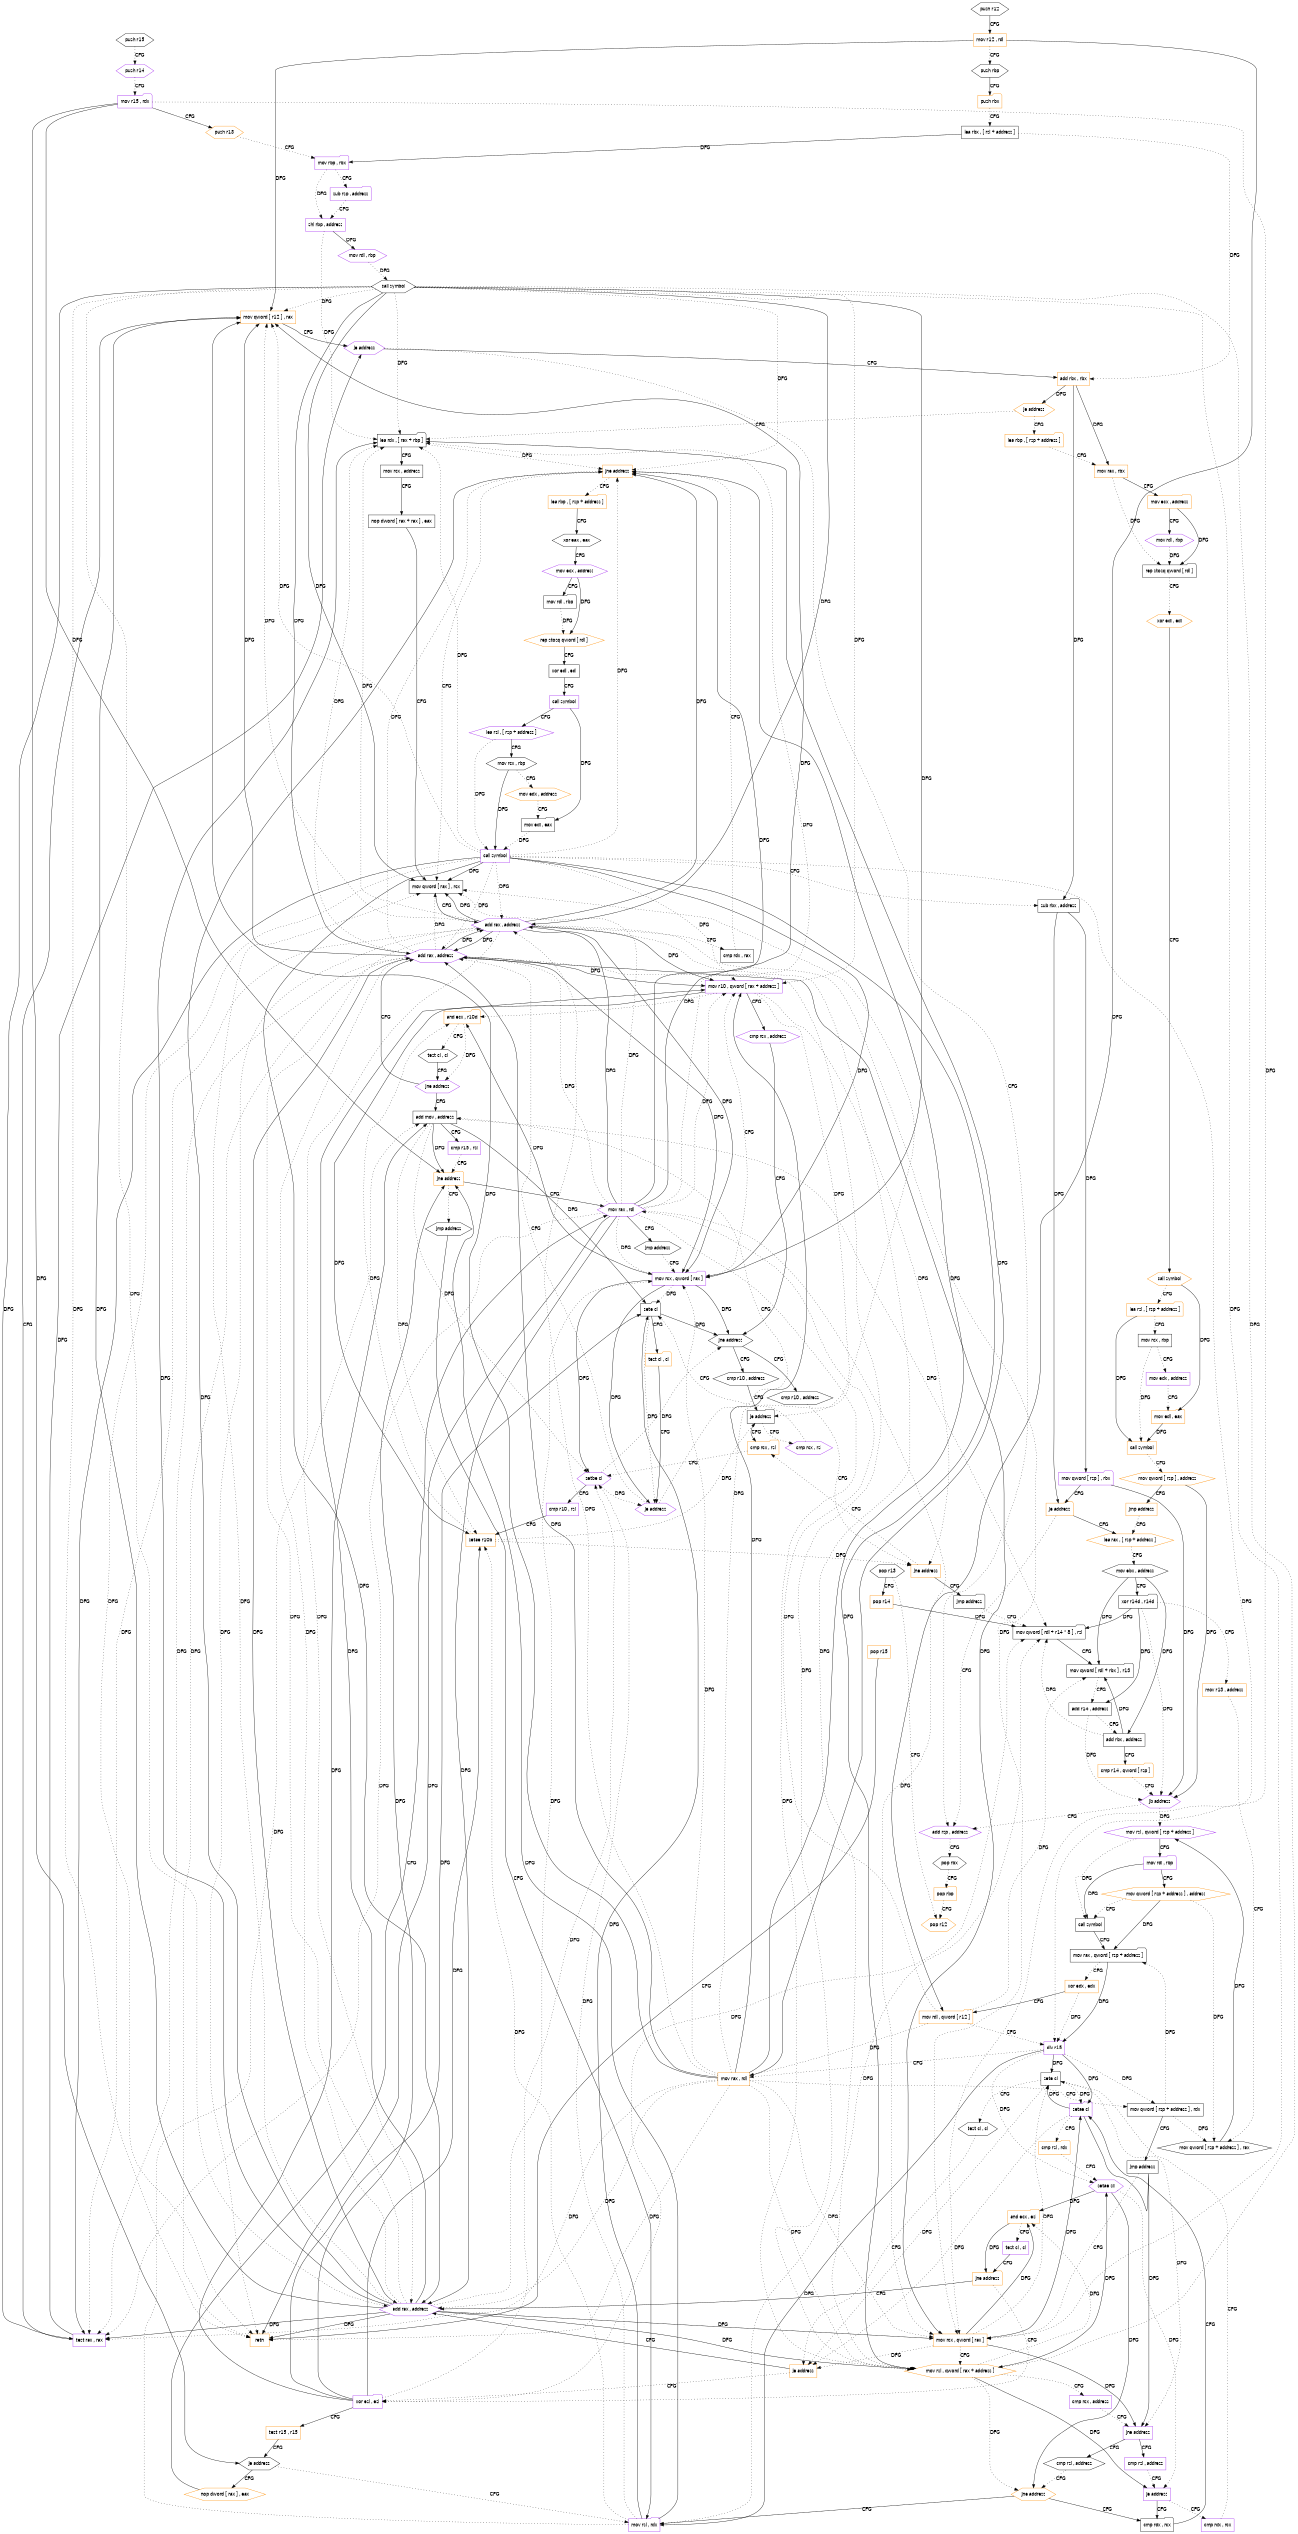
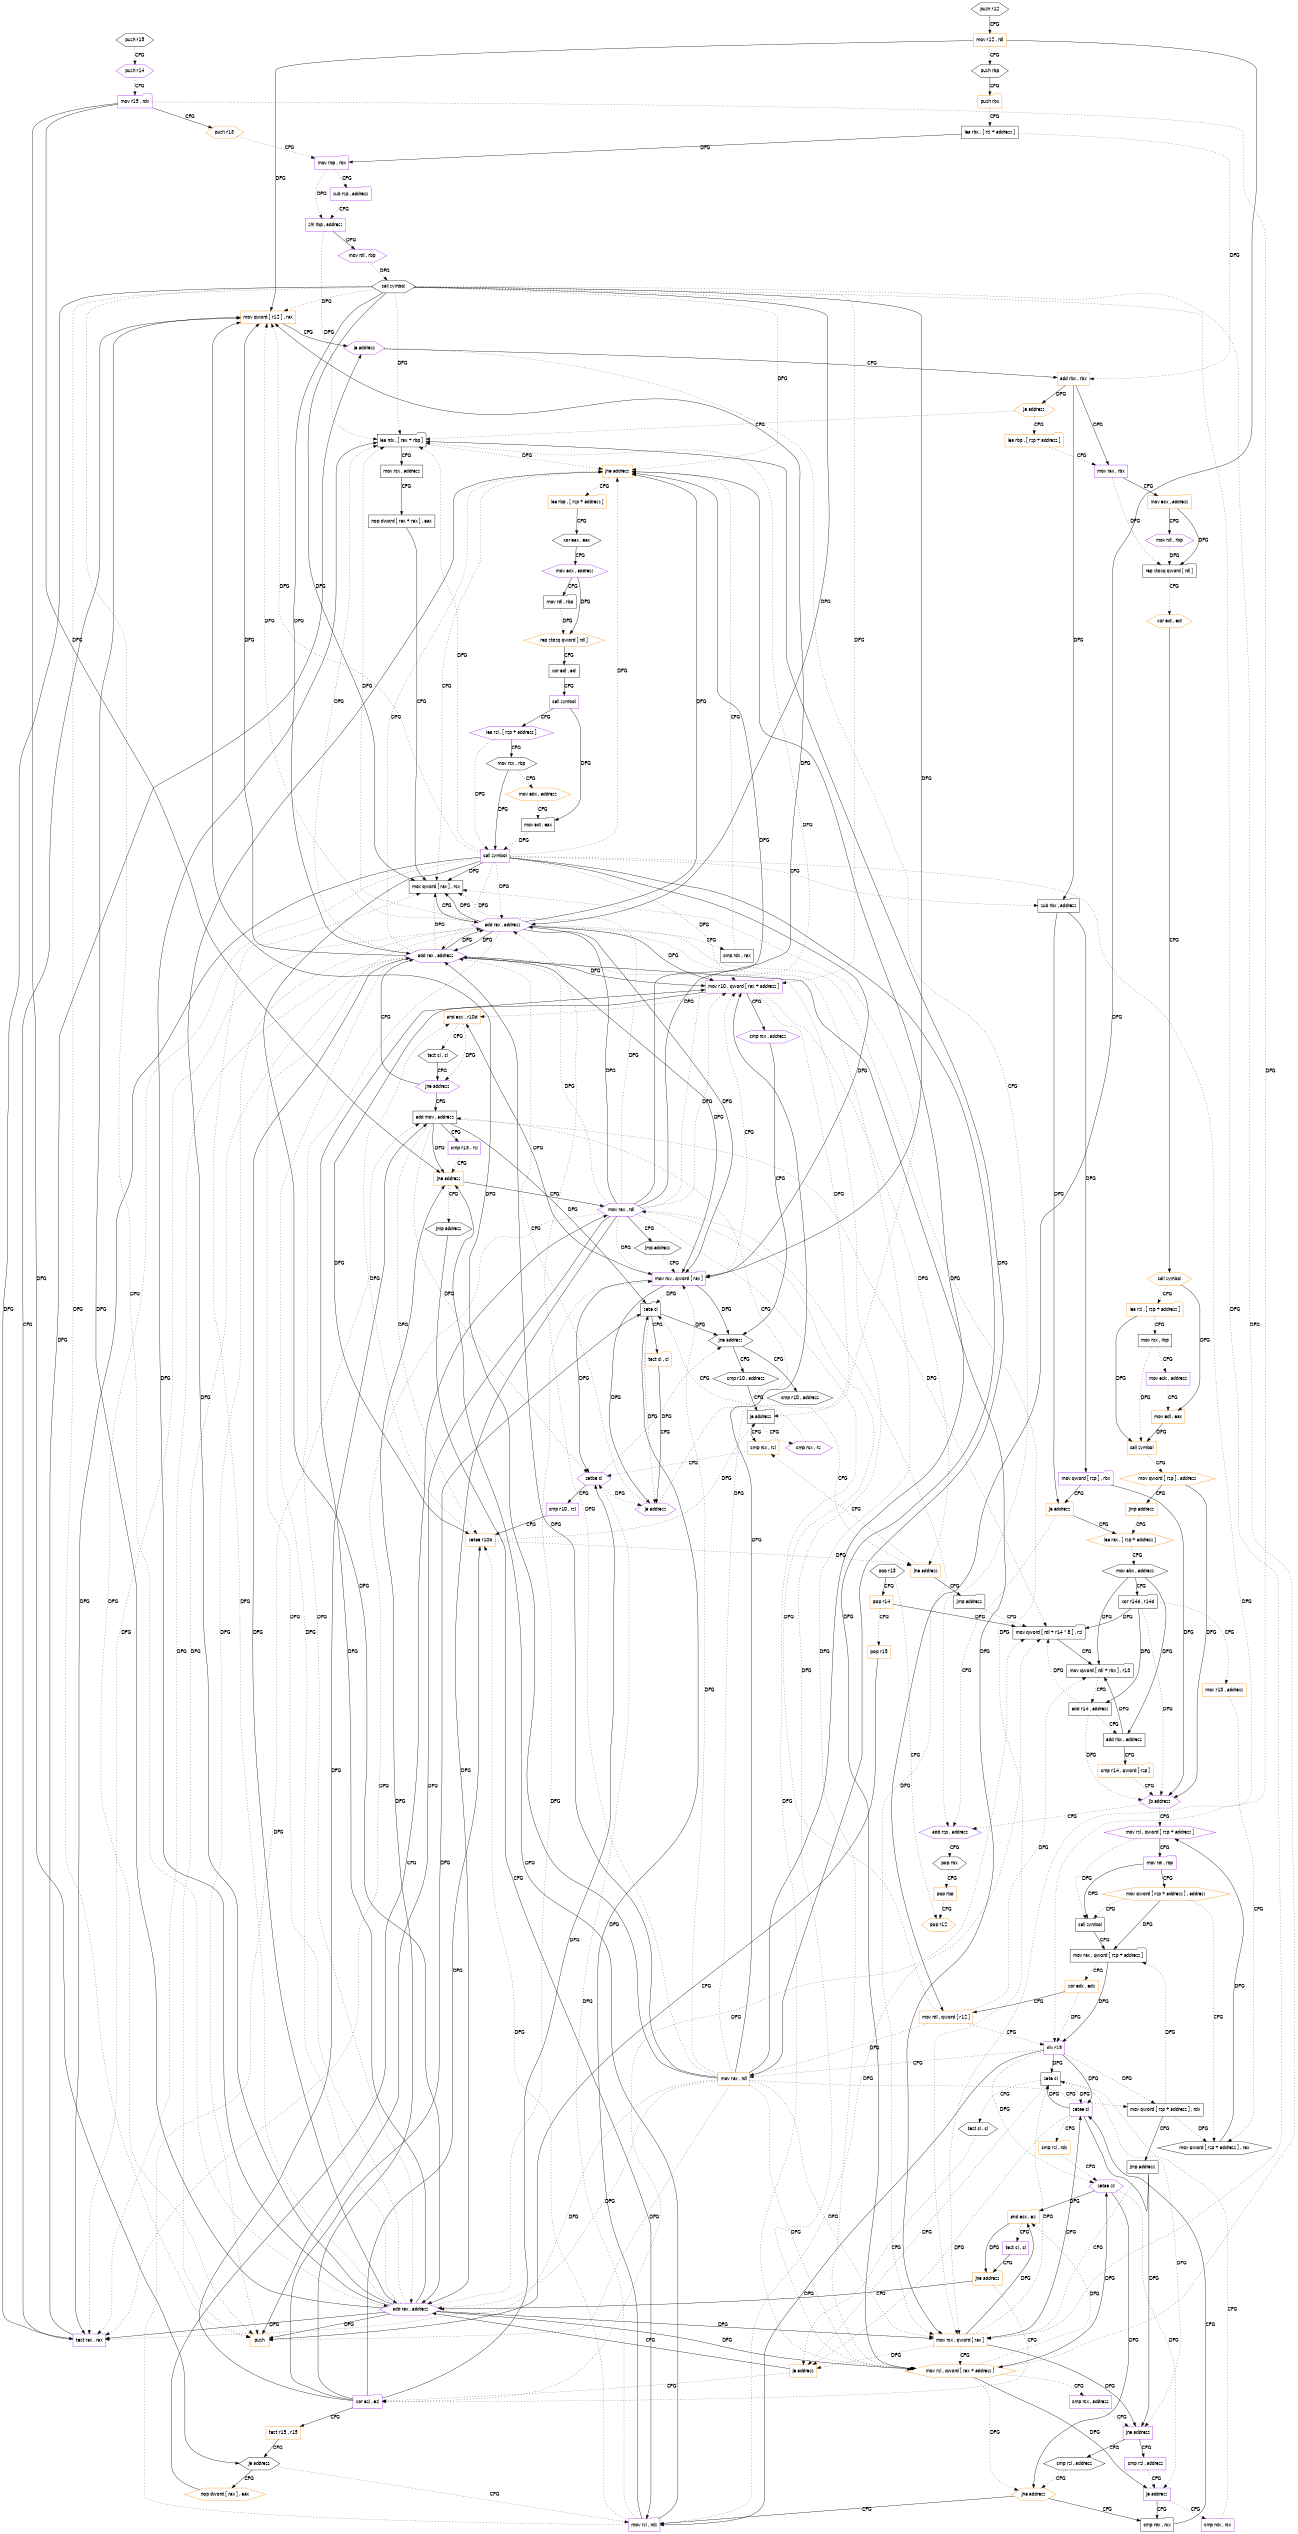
(1111, 471) -> (1111, 471)
none -> (879, 1625)
(1048, 1701) -> (1054, 1678)
(1165, 1817) -> (1165, 1817)
(559, 1980) -> (559, 1980)
(1219, 2017) -> (1219, 2017)
(260, 2340) -> (260, 2340)
